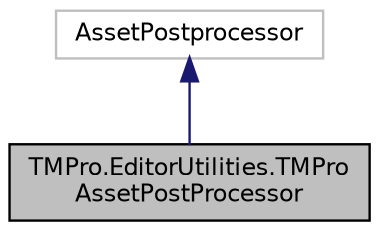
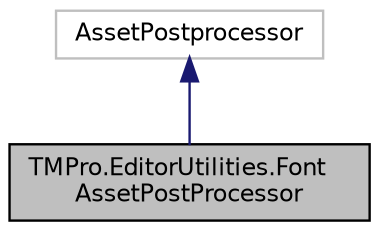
(190, 182) -> (190, 182)
